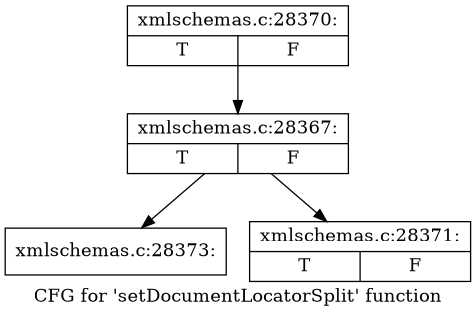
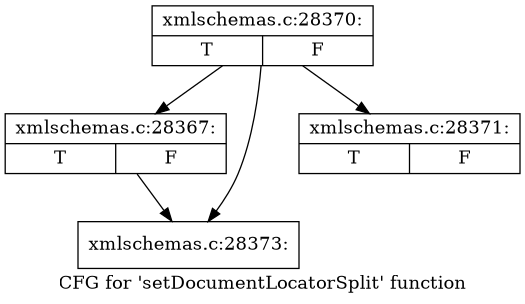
none -> (249, 142)
(294, 193) -> (331, 86)
